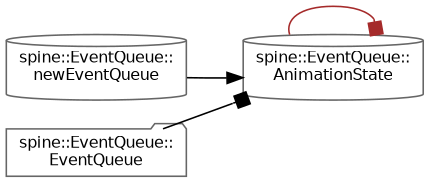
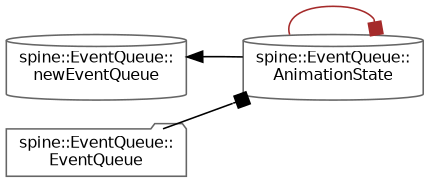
(207, 78) -> (223, 57)
